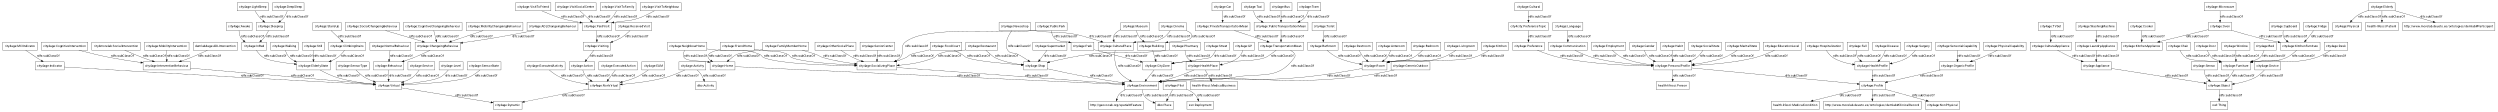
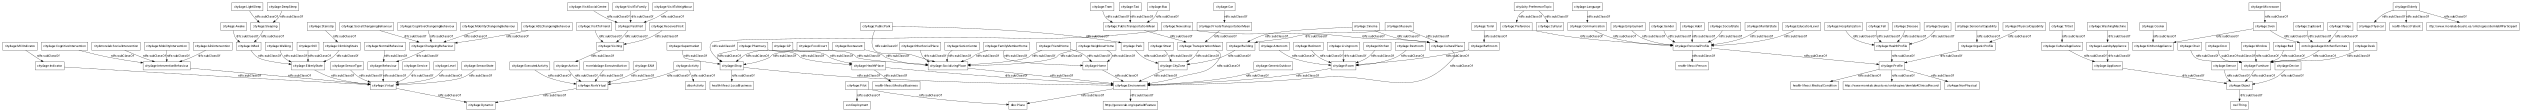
(1528, 16) -> (1543, 15)
(560, 18) -> (597, 36)
(215, 46) -> (213, 46)
(2300, 46) -> (2325, 46)
(2224, 56) -> (2238, 56)
(618, 66) -> (606, 66)
none -> (732, 86)
